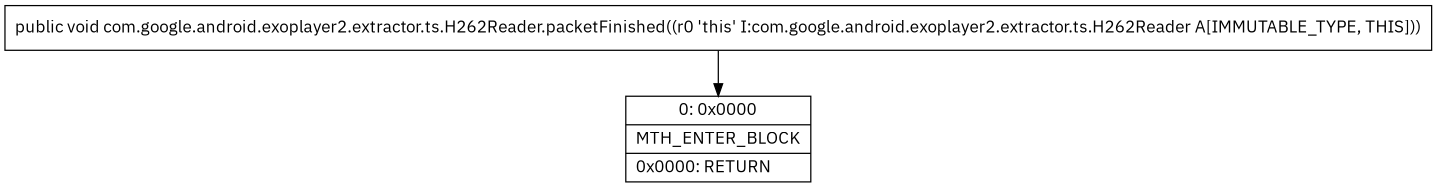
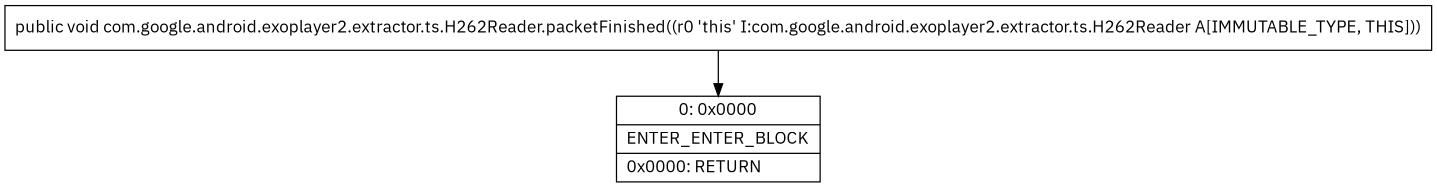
(718, 138) -> (718, 138)
